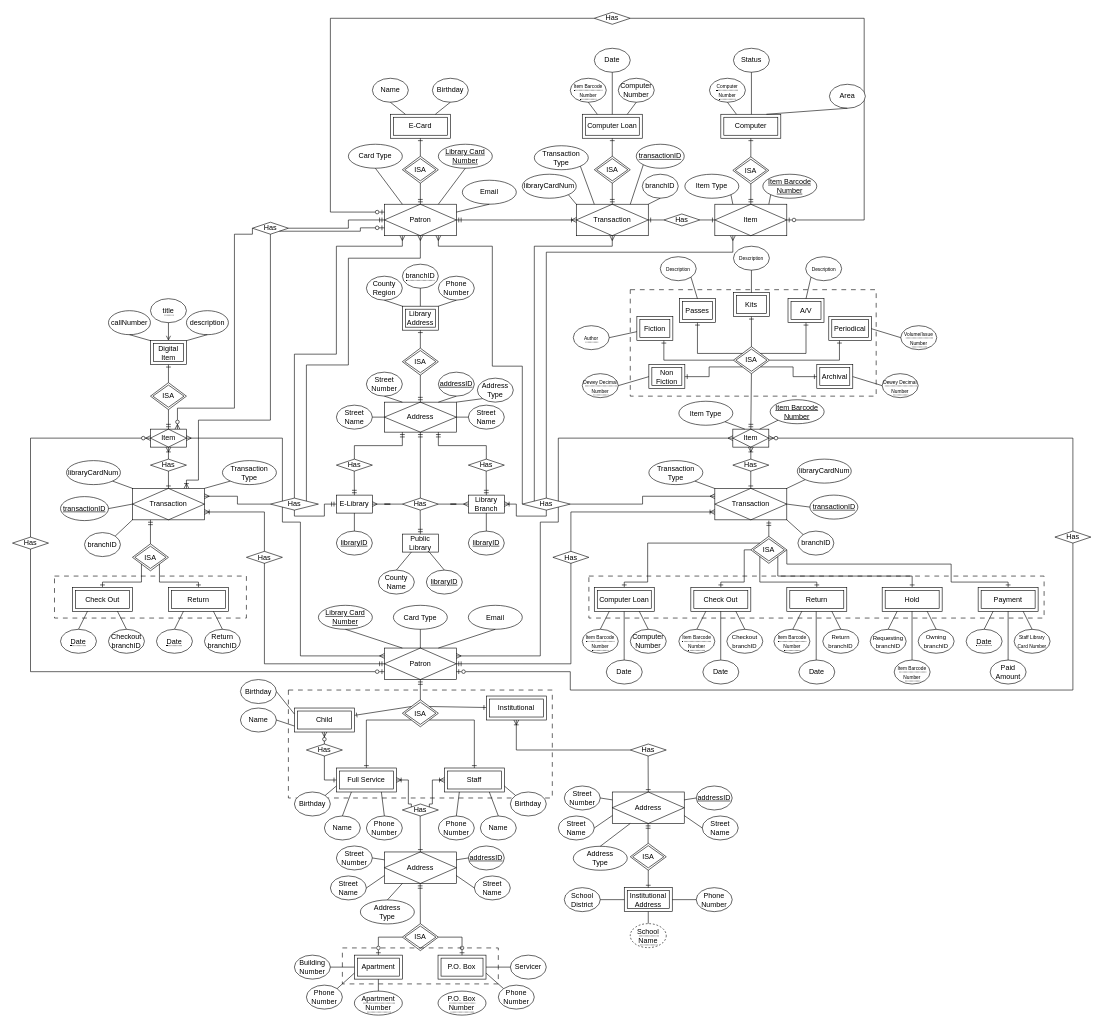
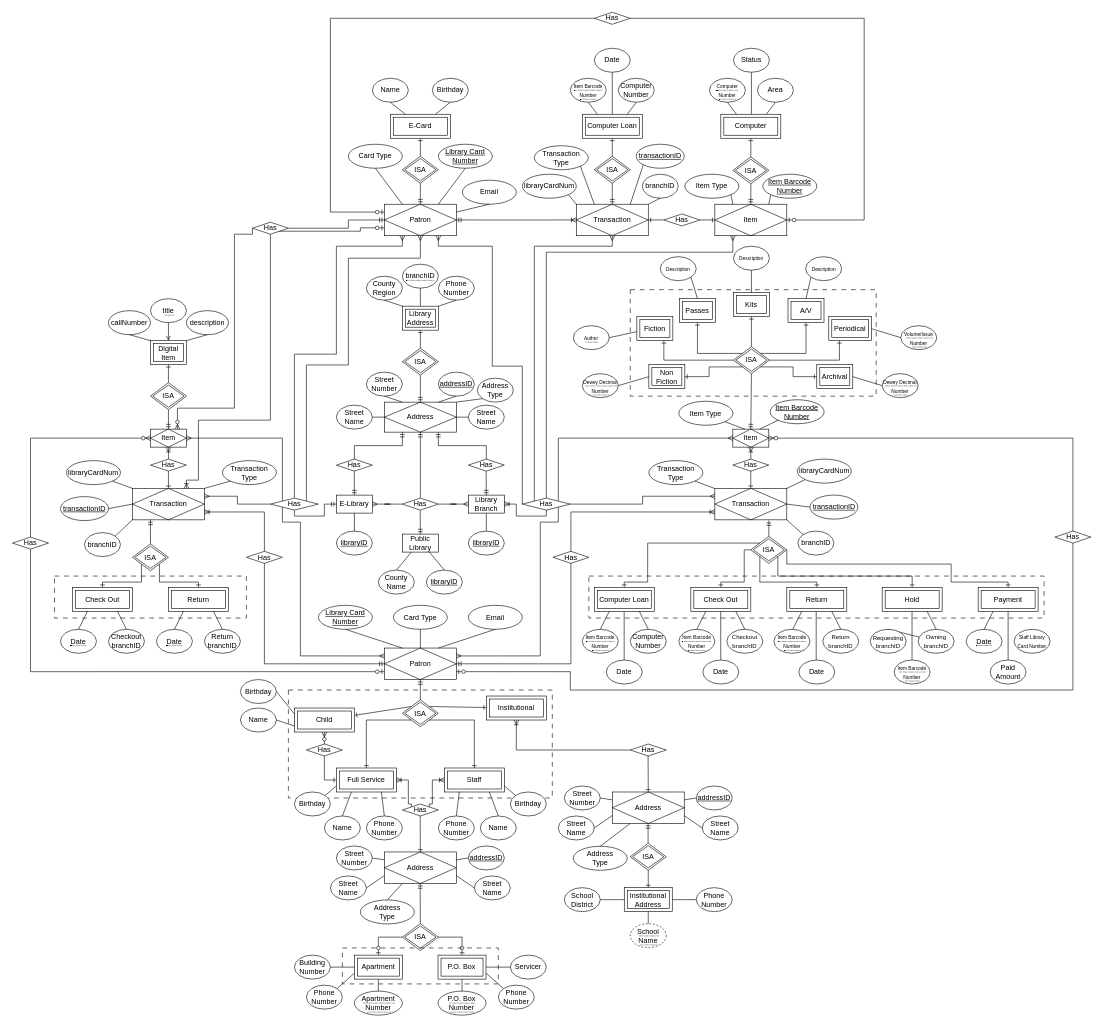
(848, 96) -> (776, 90)
(893, 621) -> (909, 635)
(1028, 621) -> none
none -> (462, 986)
